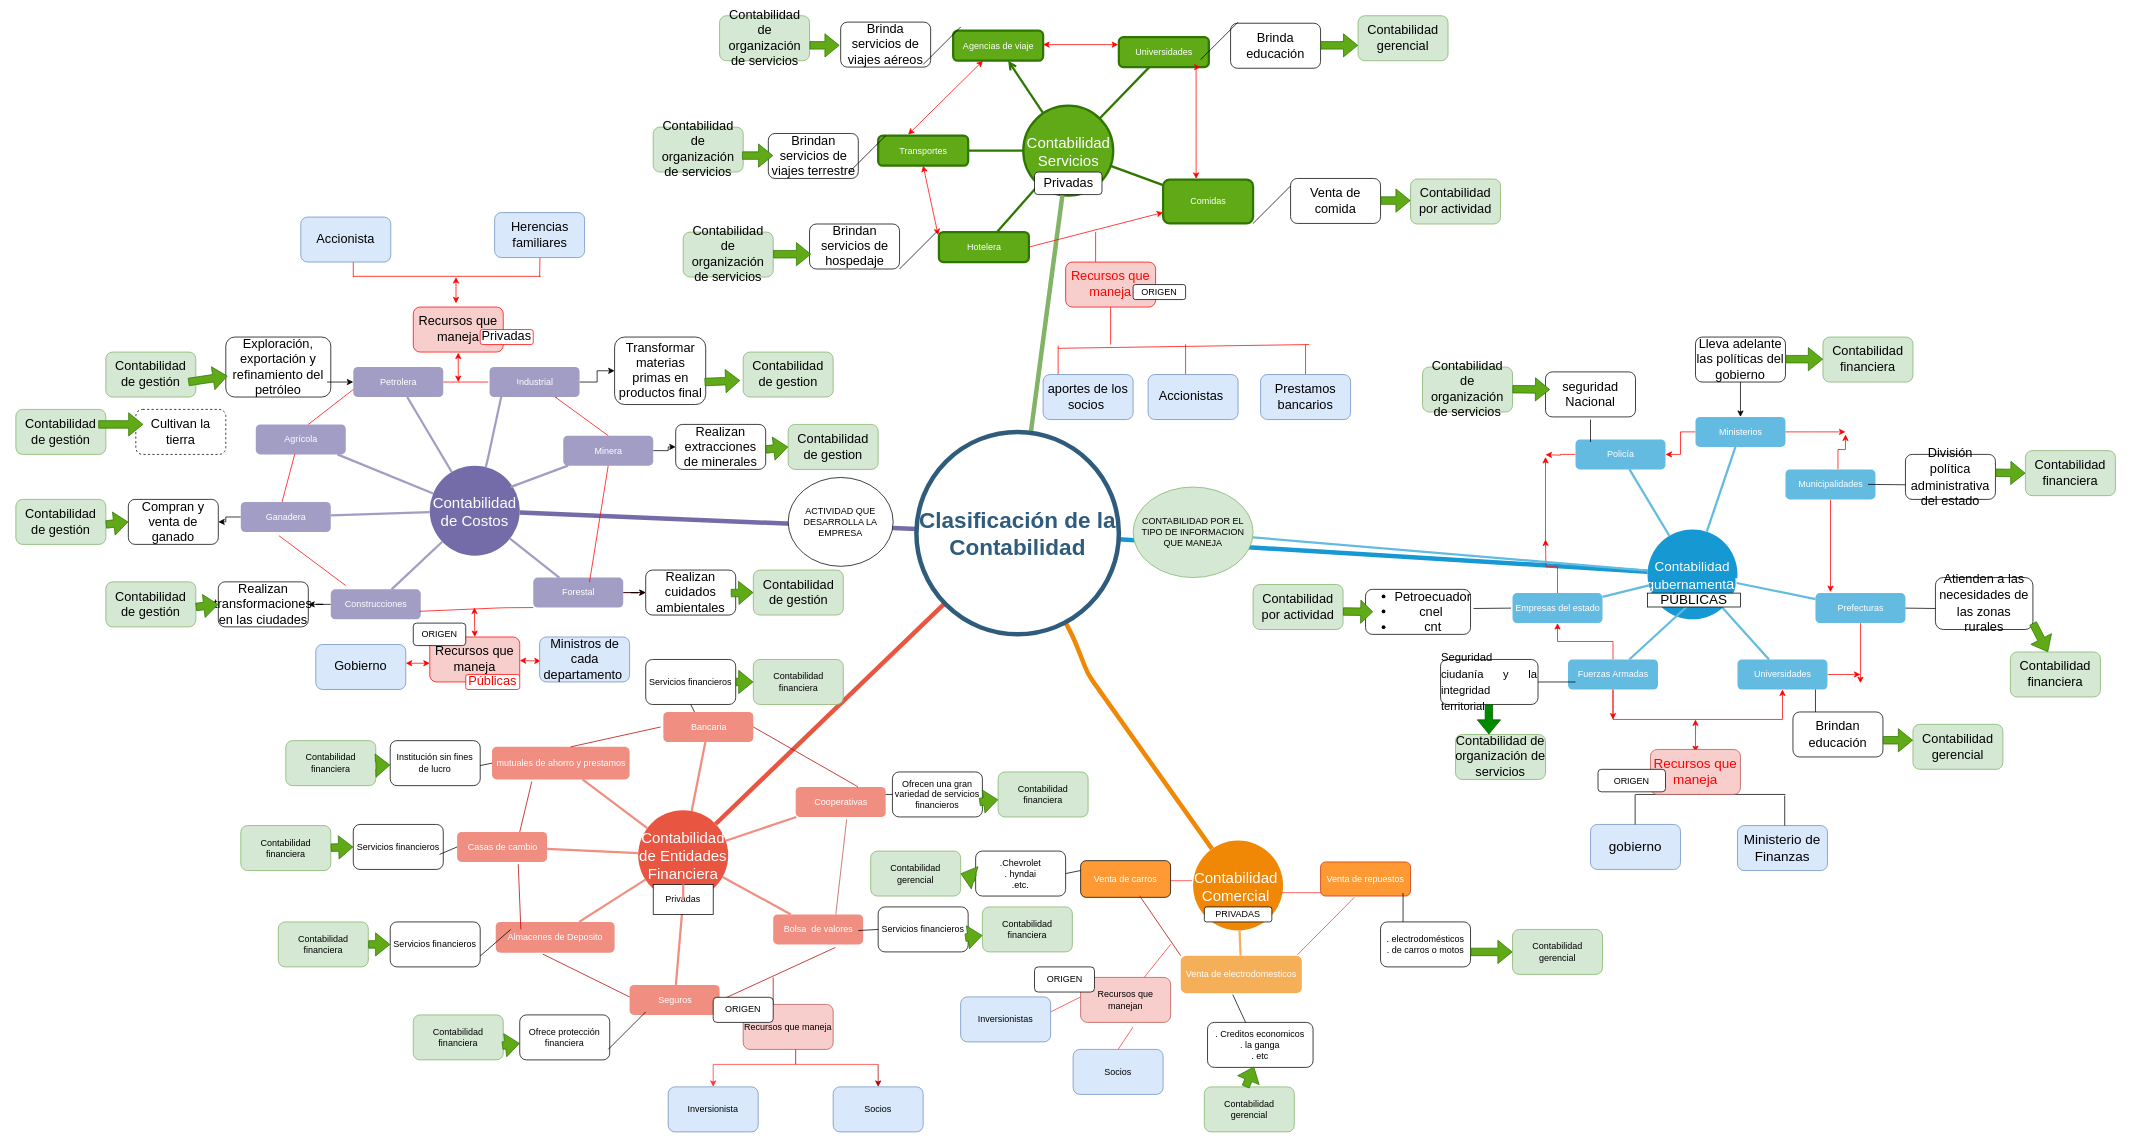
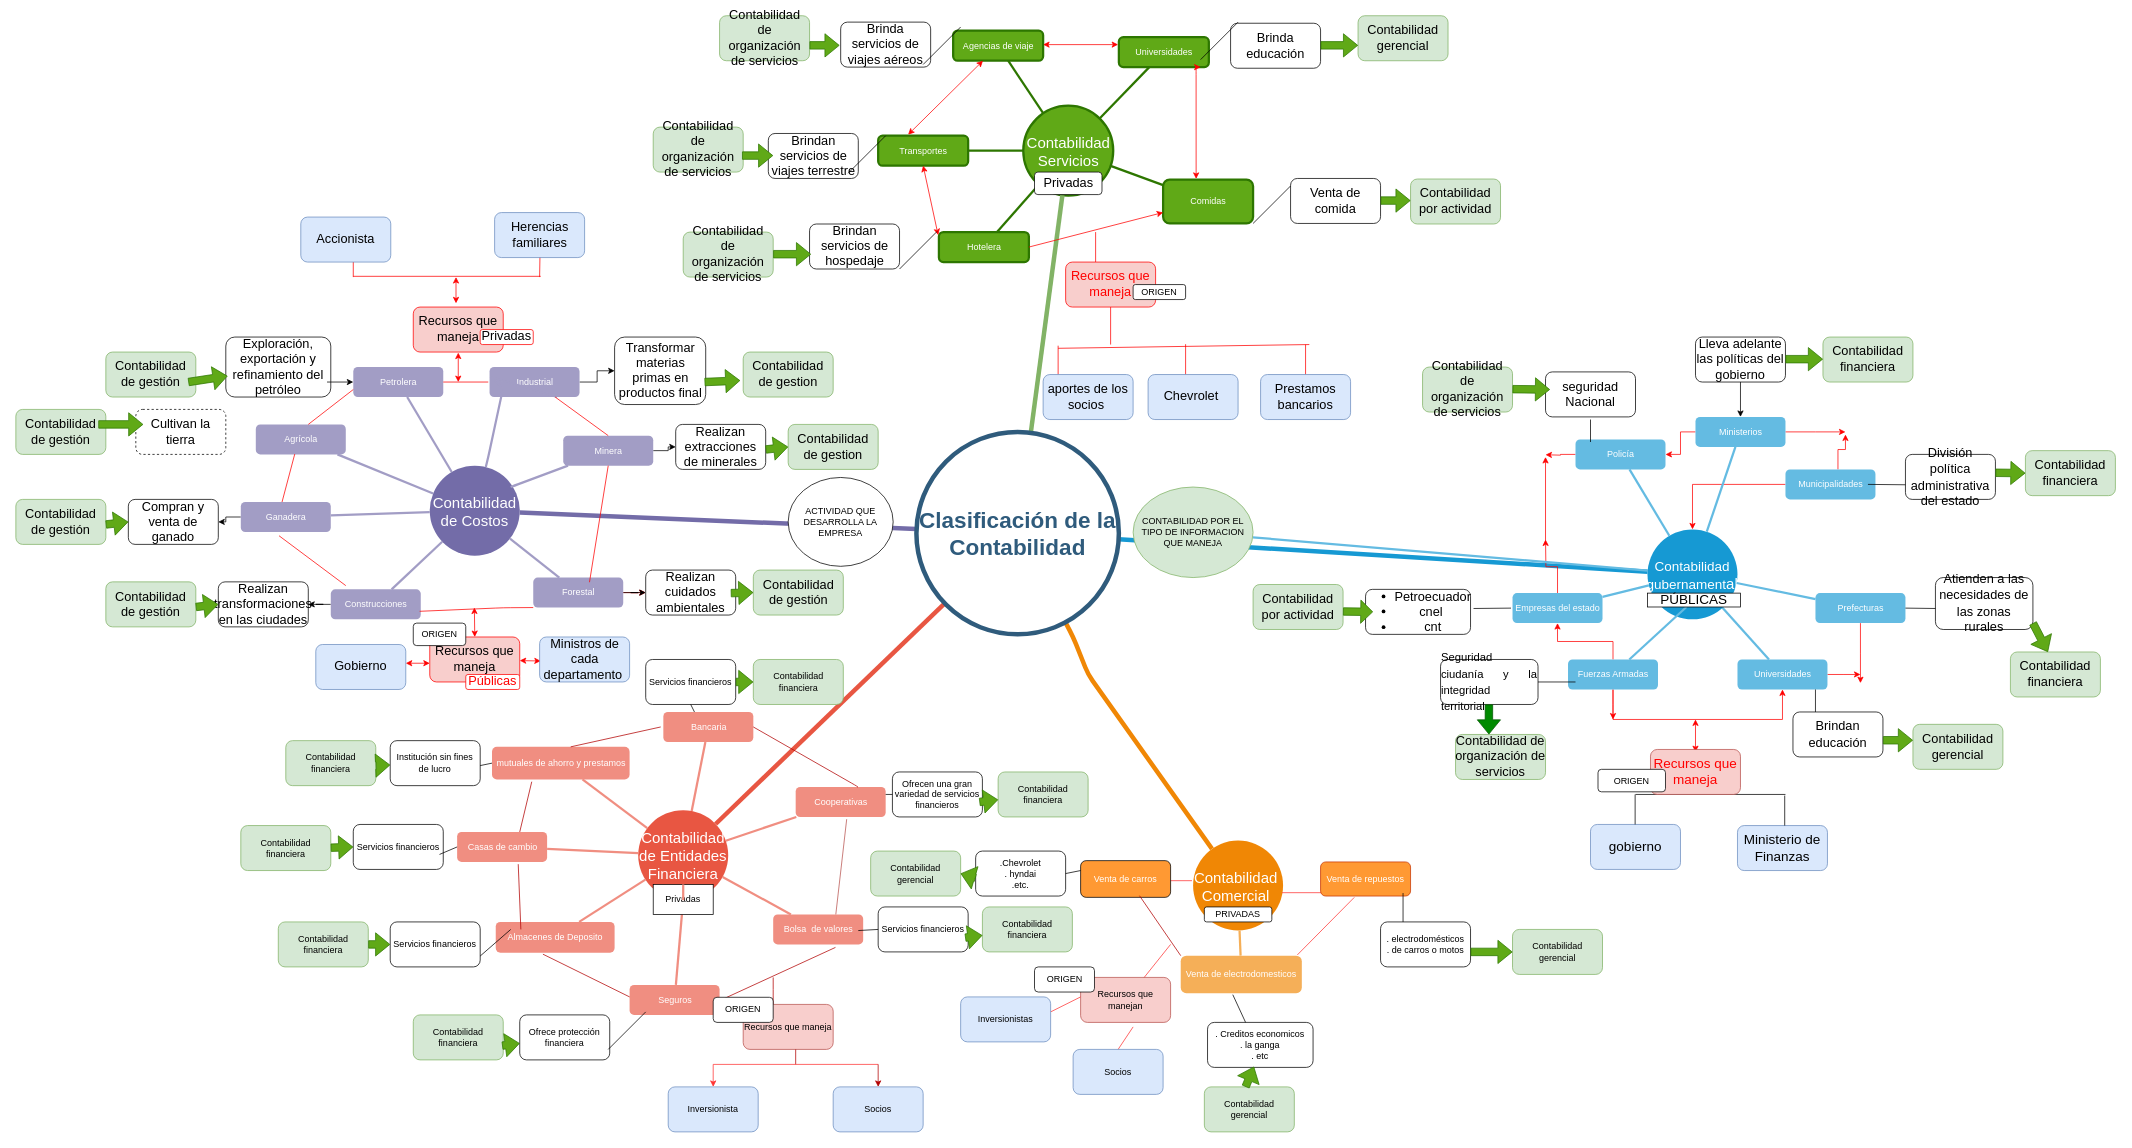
(1012, 67) -> (1011, 66)
(1193, 397) -> (1193, 397)
(1830, 543) -> (1719, 485)
